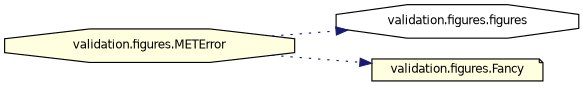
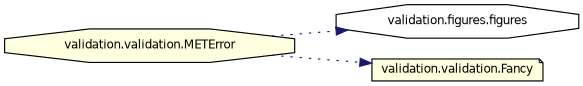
(150, 46) -> (150, 46)
(457, 70) -> (457, 70)
